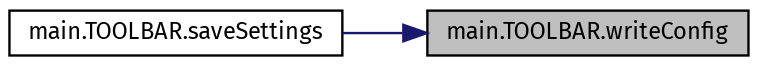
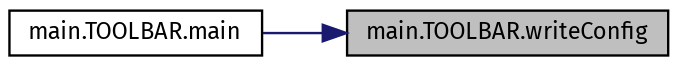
(176, 33) -> (136, 33)
